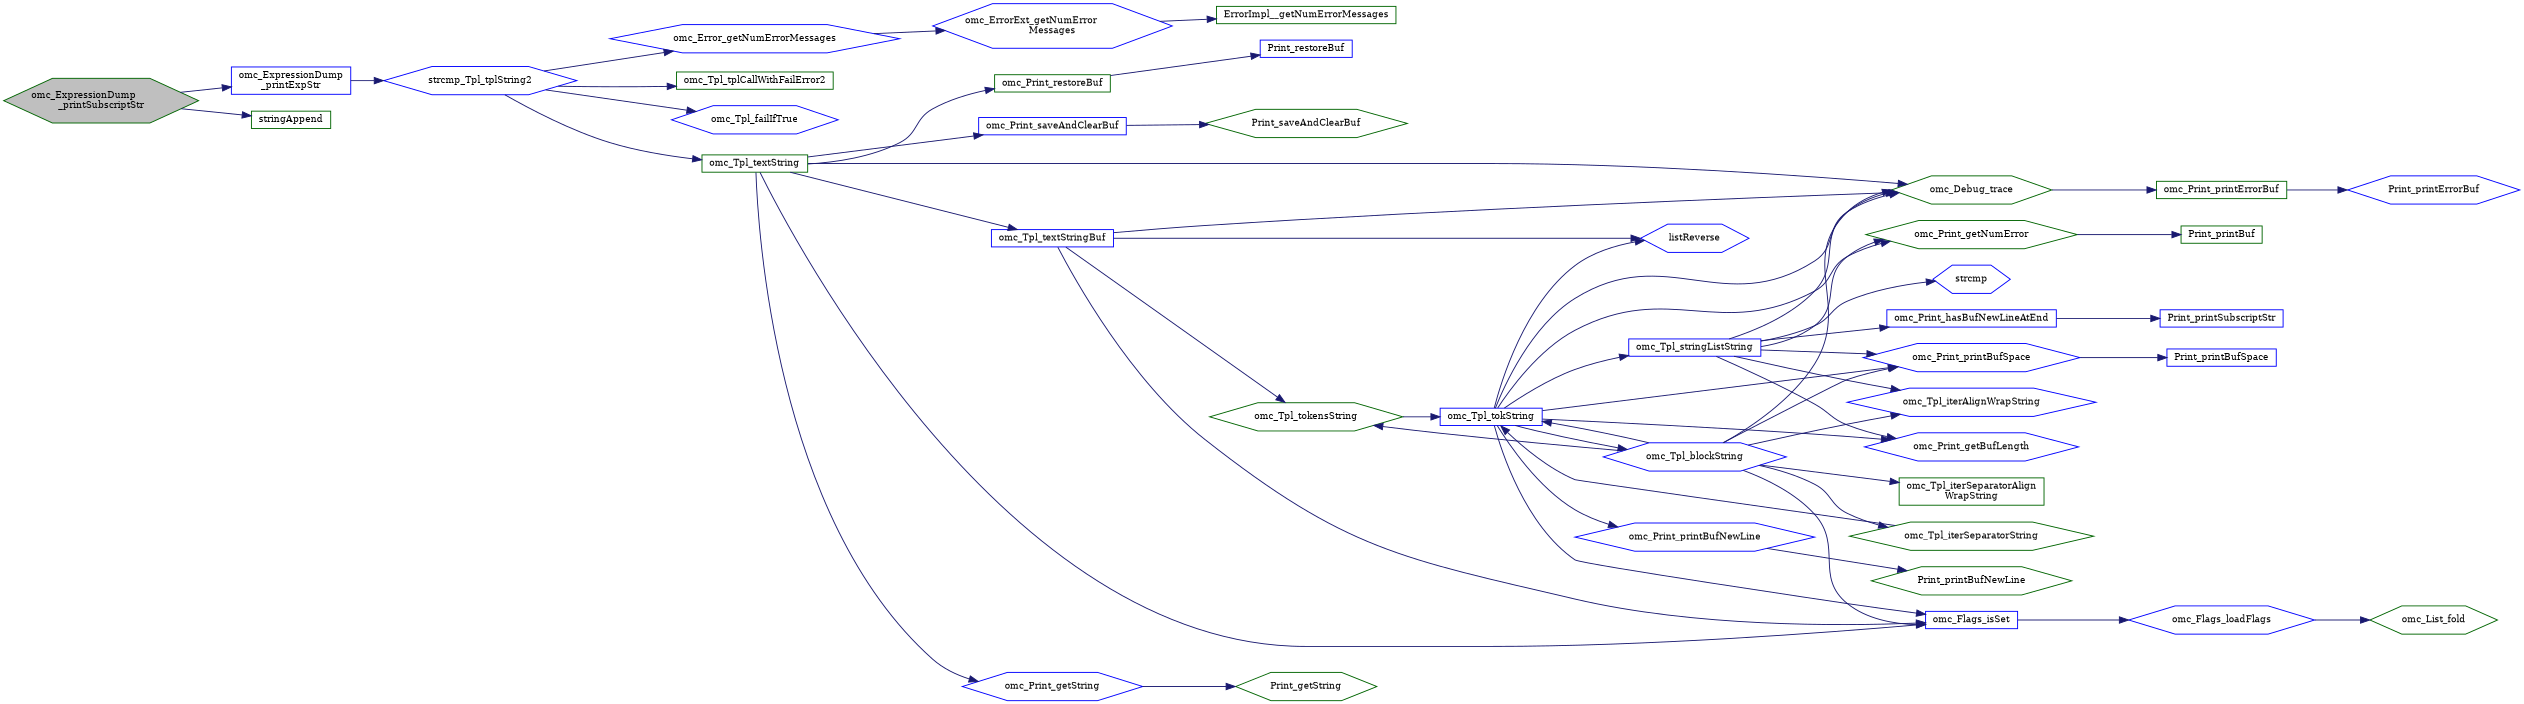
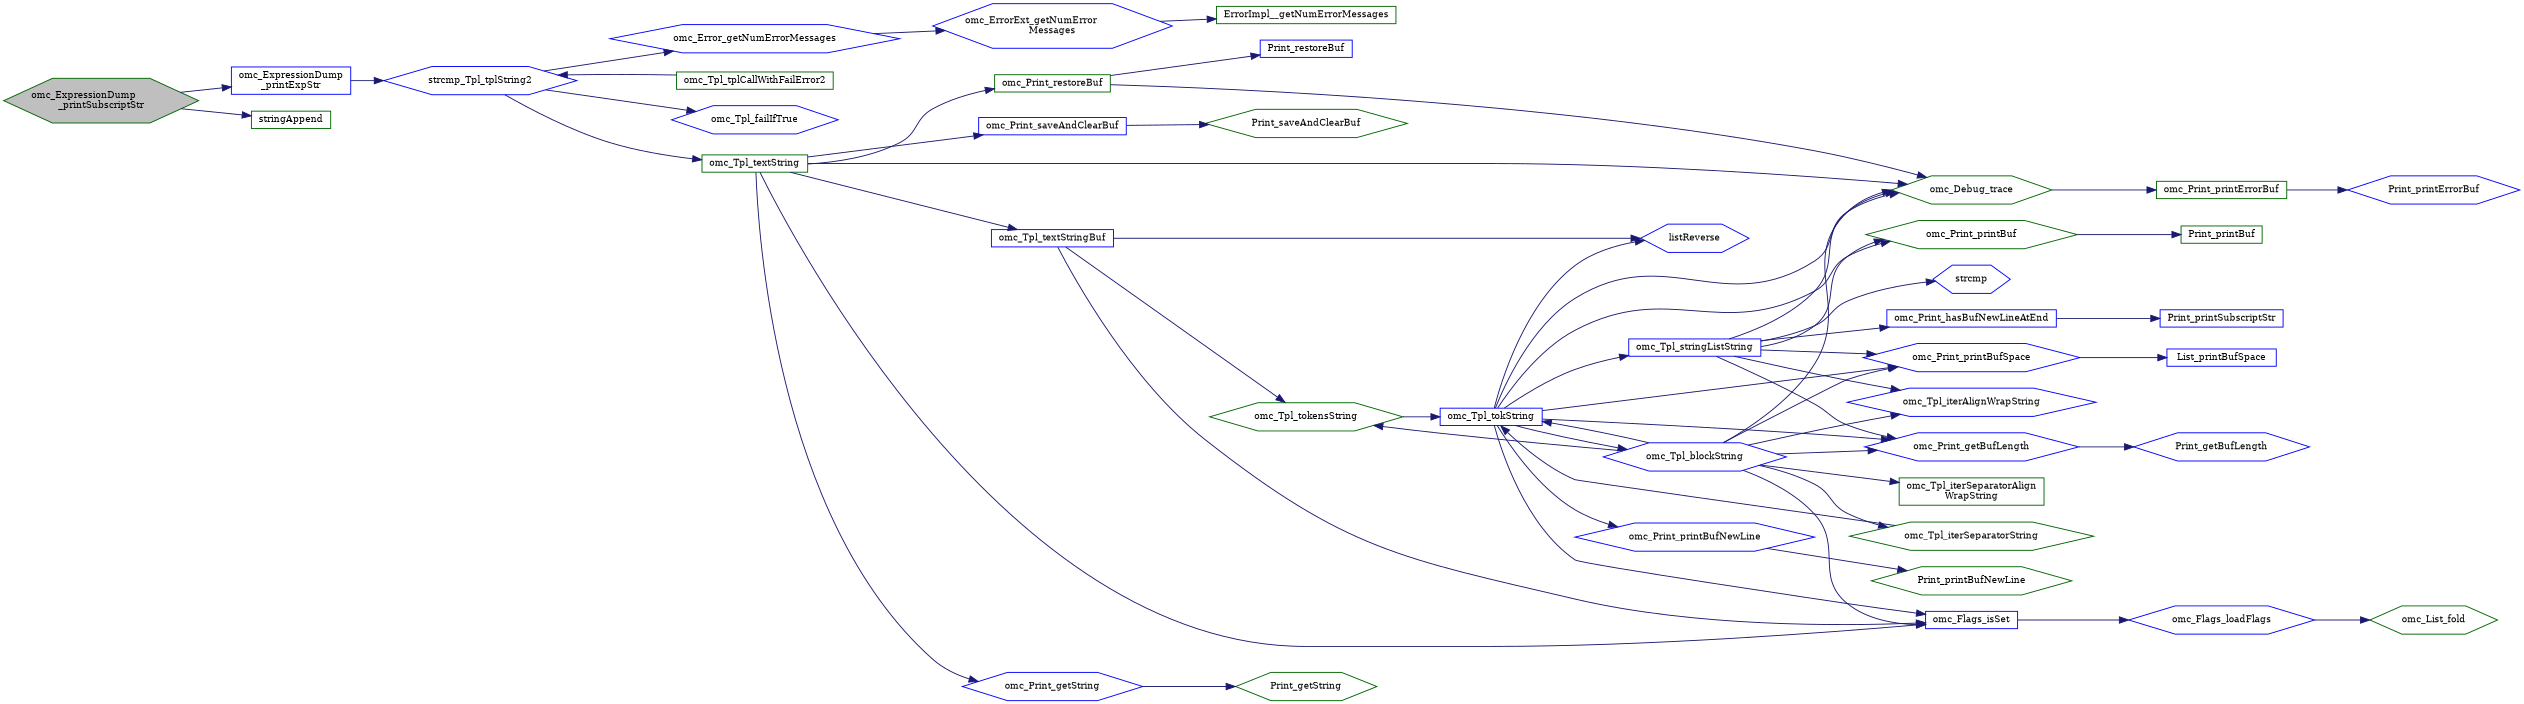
(613, 87) -> (622, 74)
(1501, 209) -> (1516, 110)
(1972, 235) -> (1972, 235)
(2222, 358) -> (2222, 358)
none -> (2222, 447)
none -> (1822, 452)
